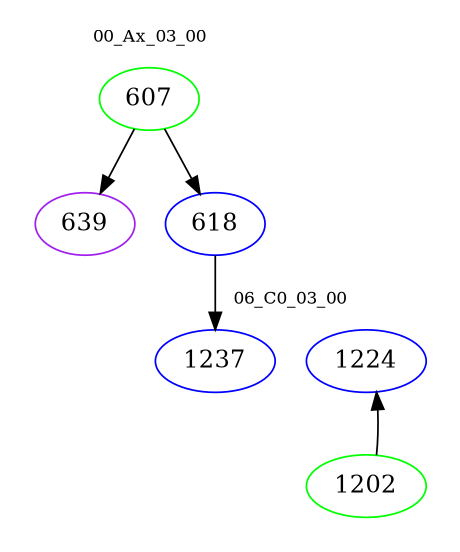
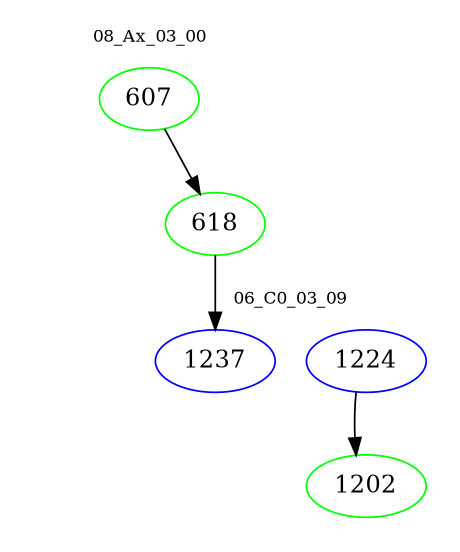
(150, 37) -> (150, 37)
(85, 224) -> none
(215, 224) -> (215, 224)
(291, 299) -> (291, 299)
(378, 433) -> (355, 415)
